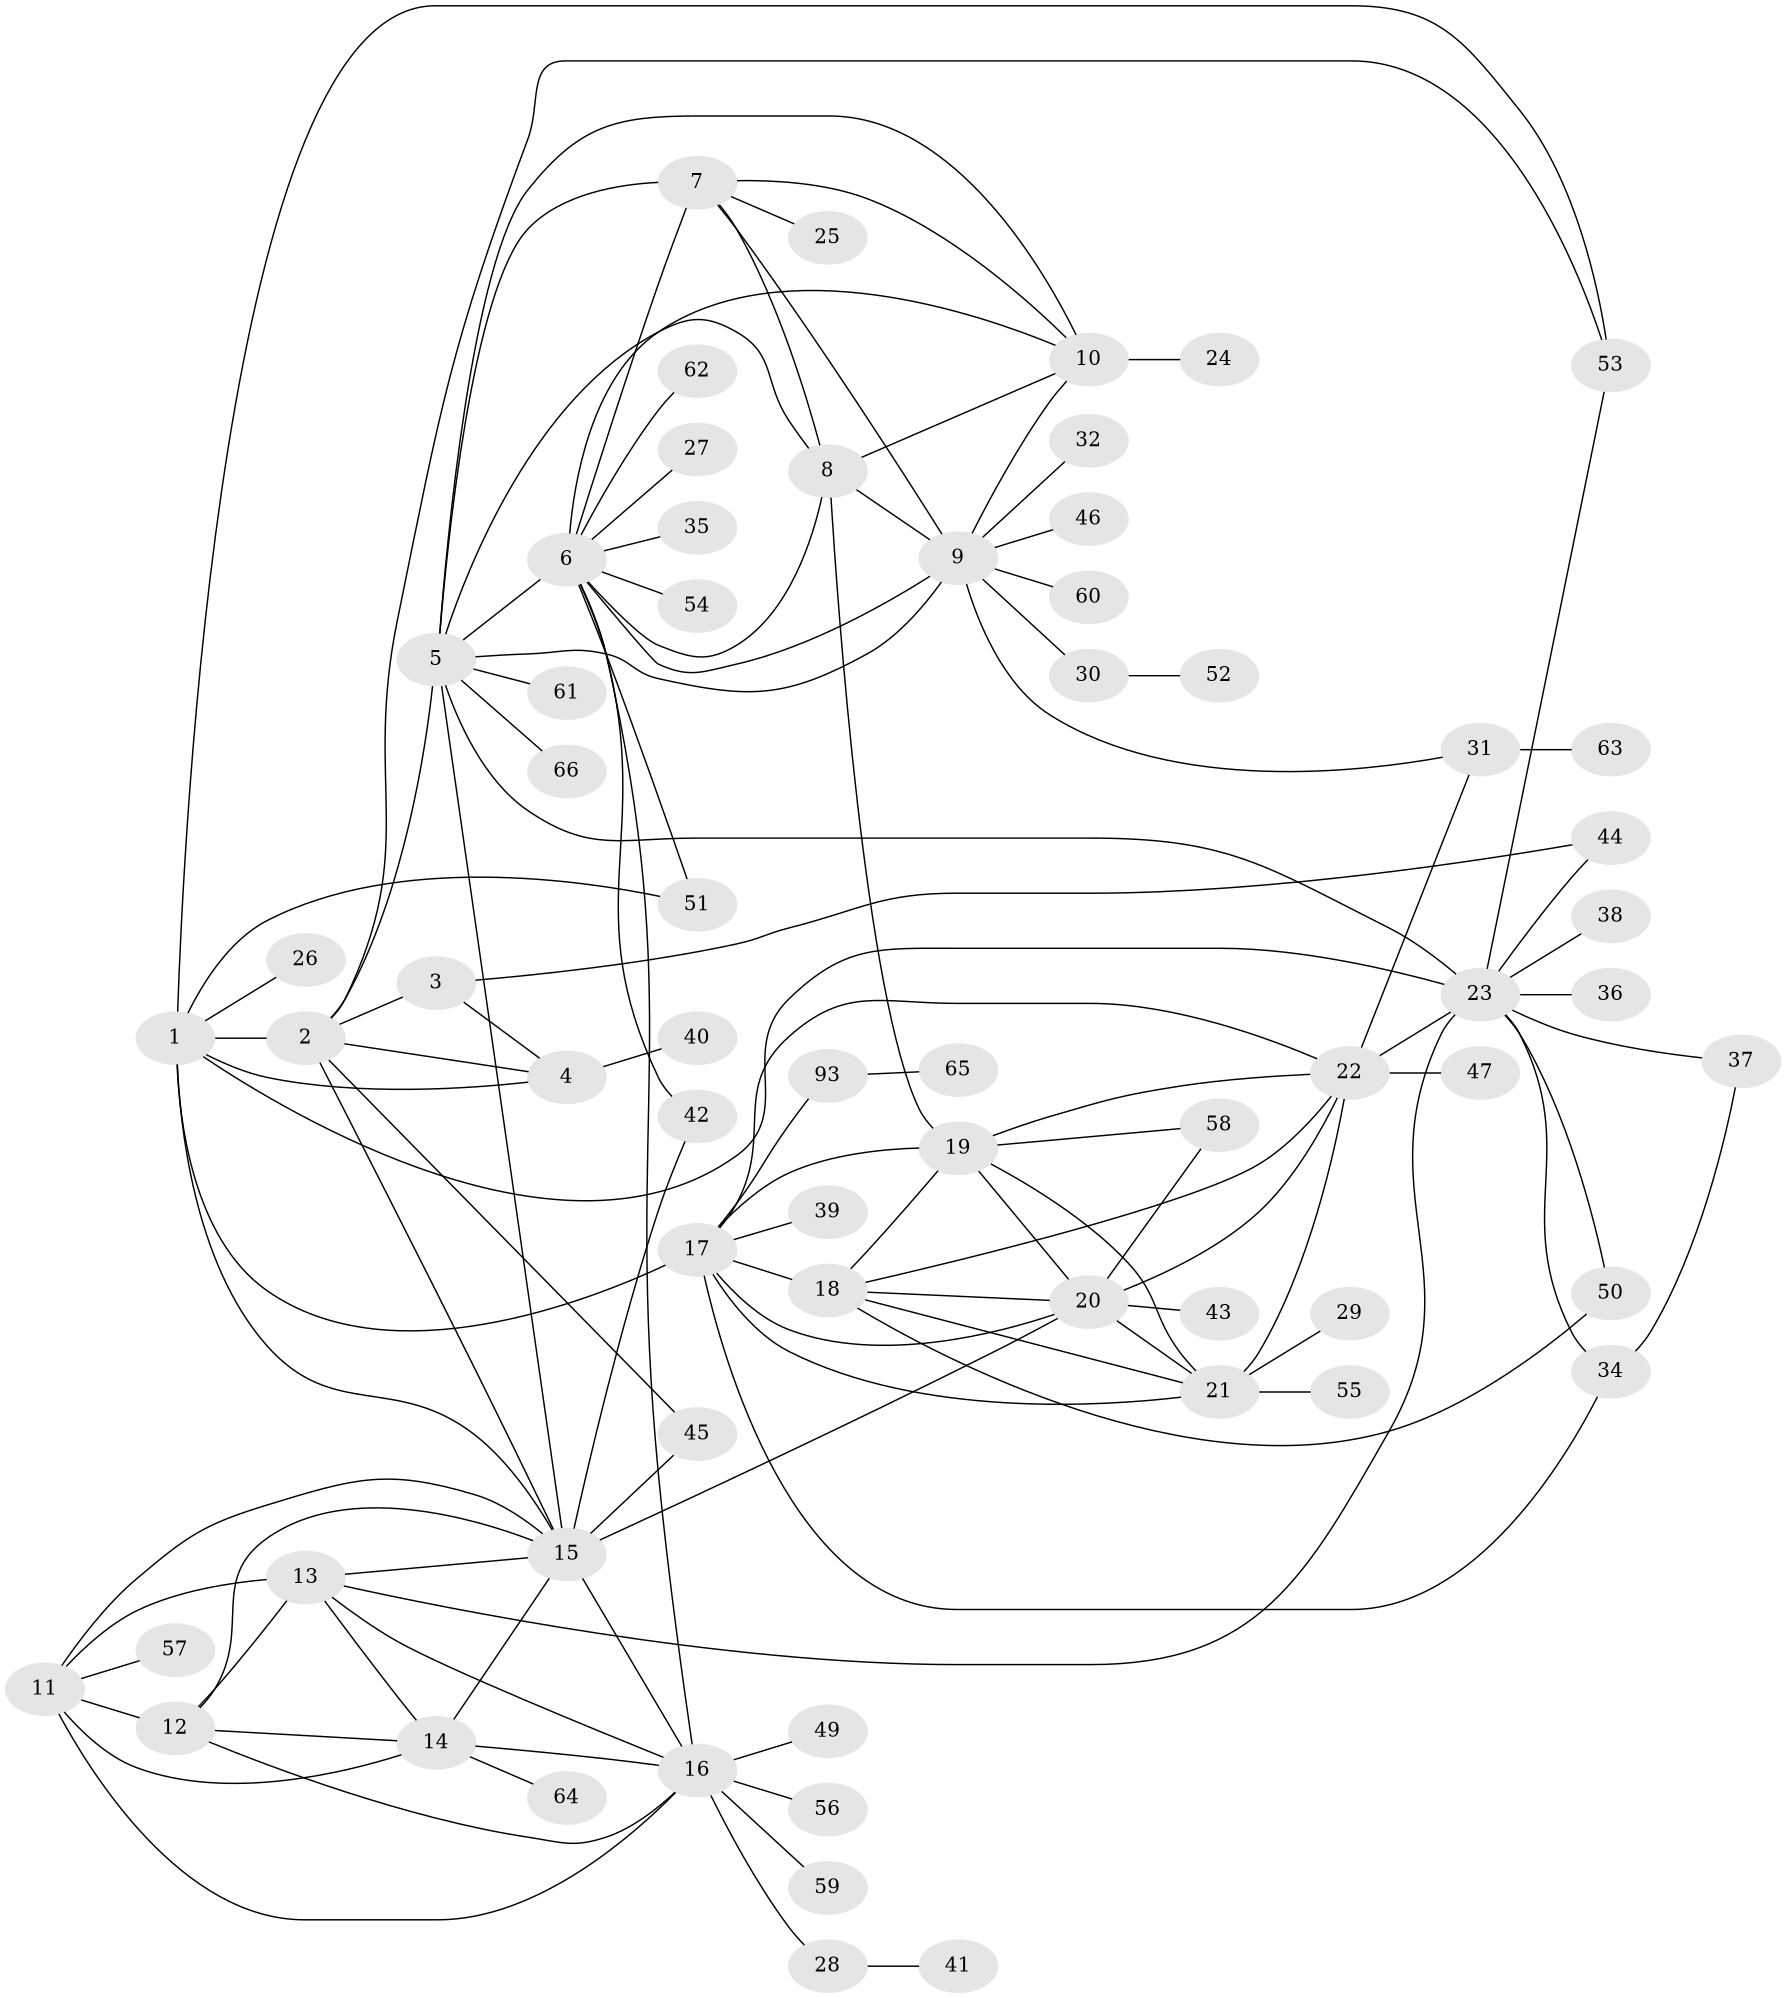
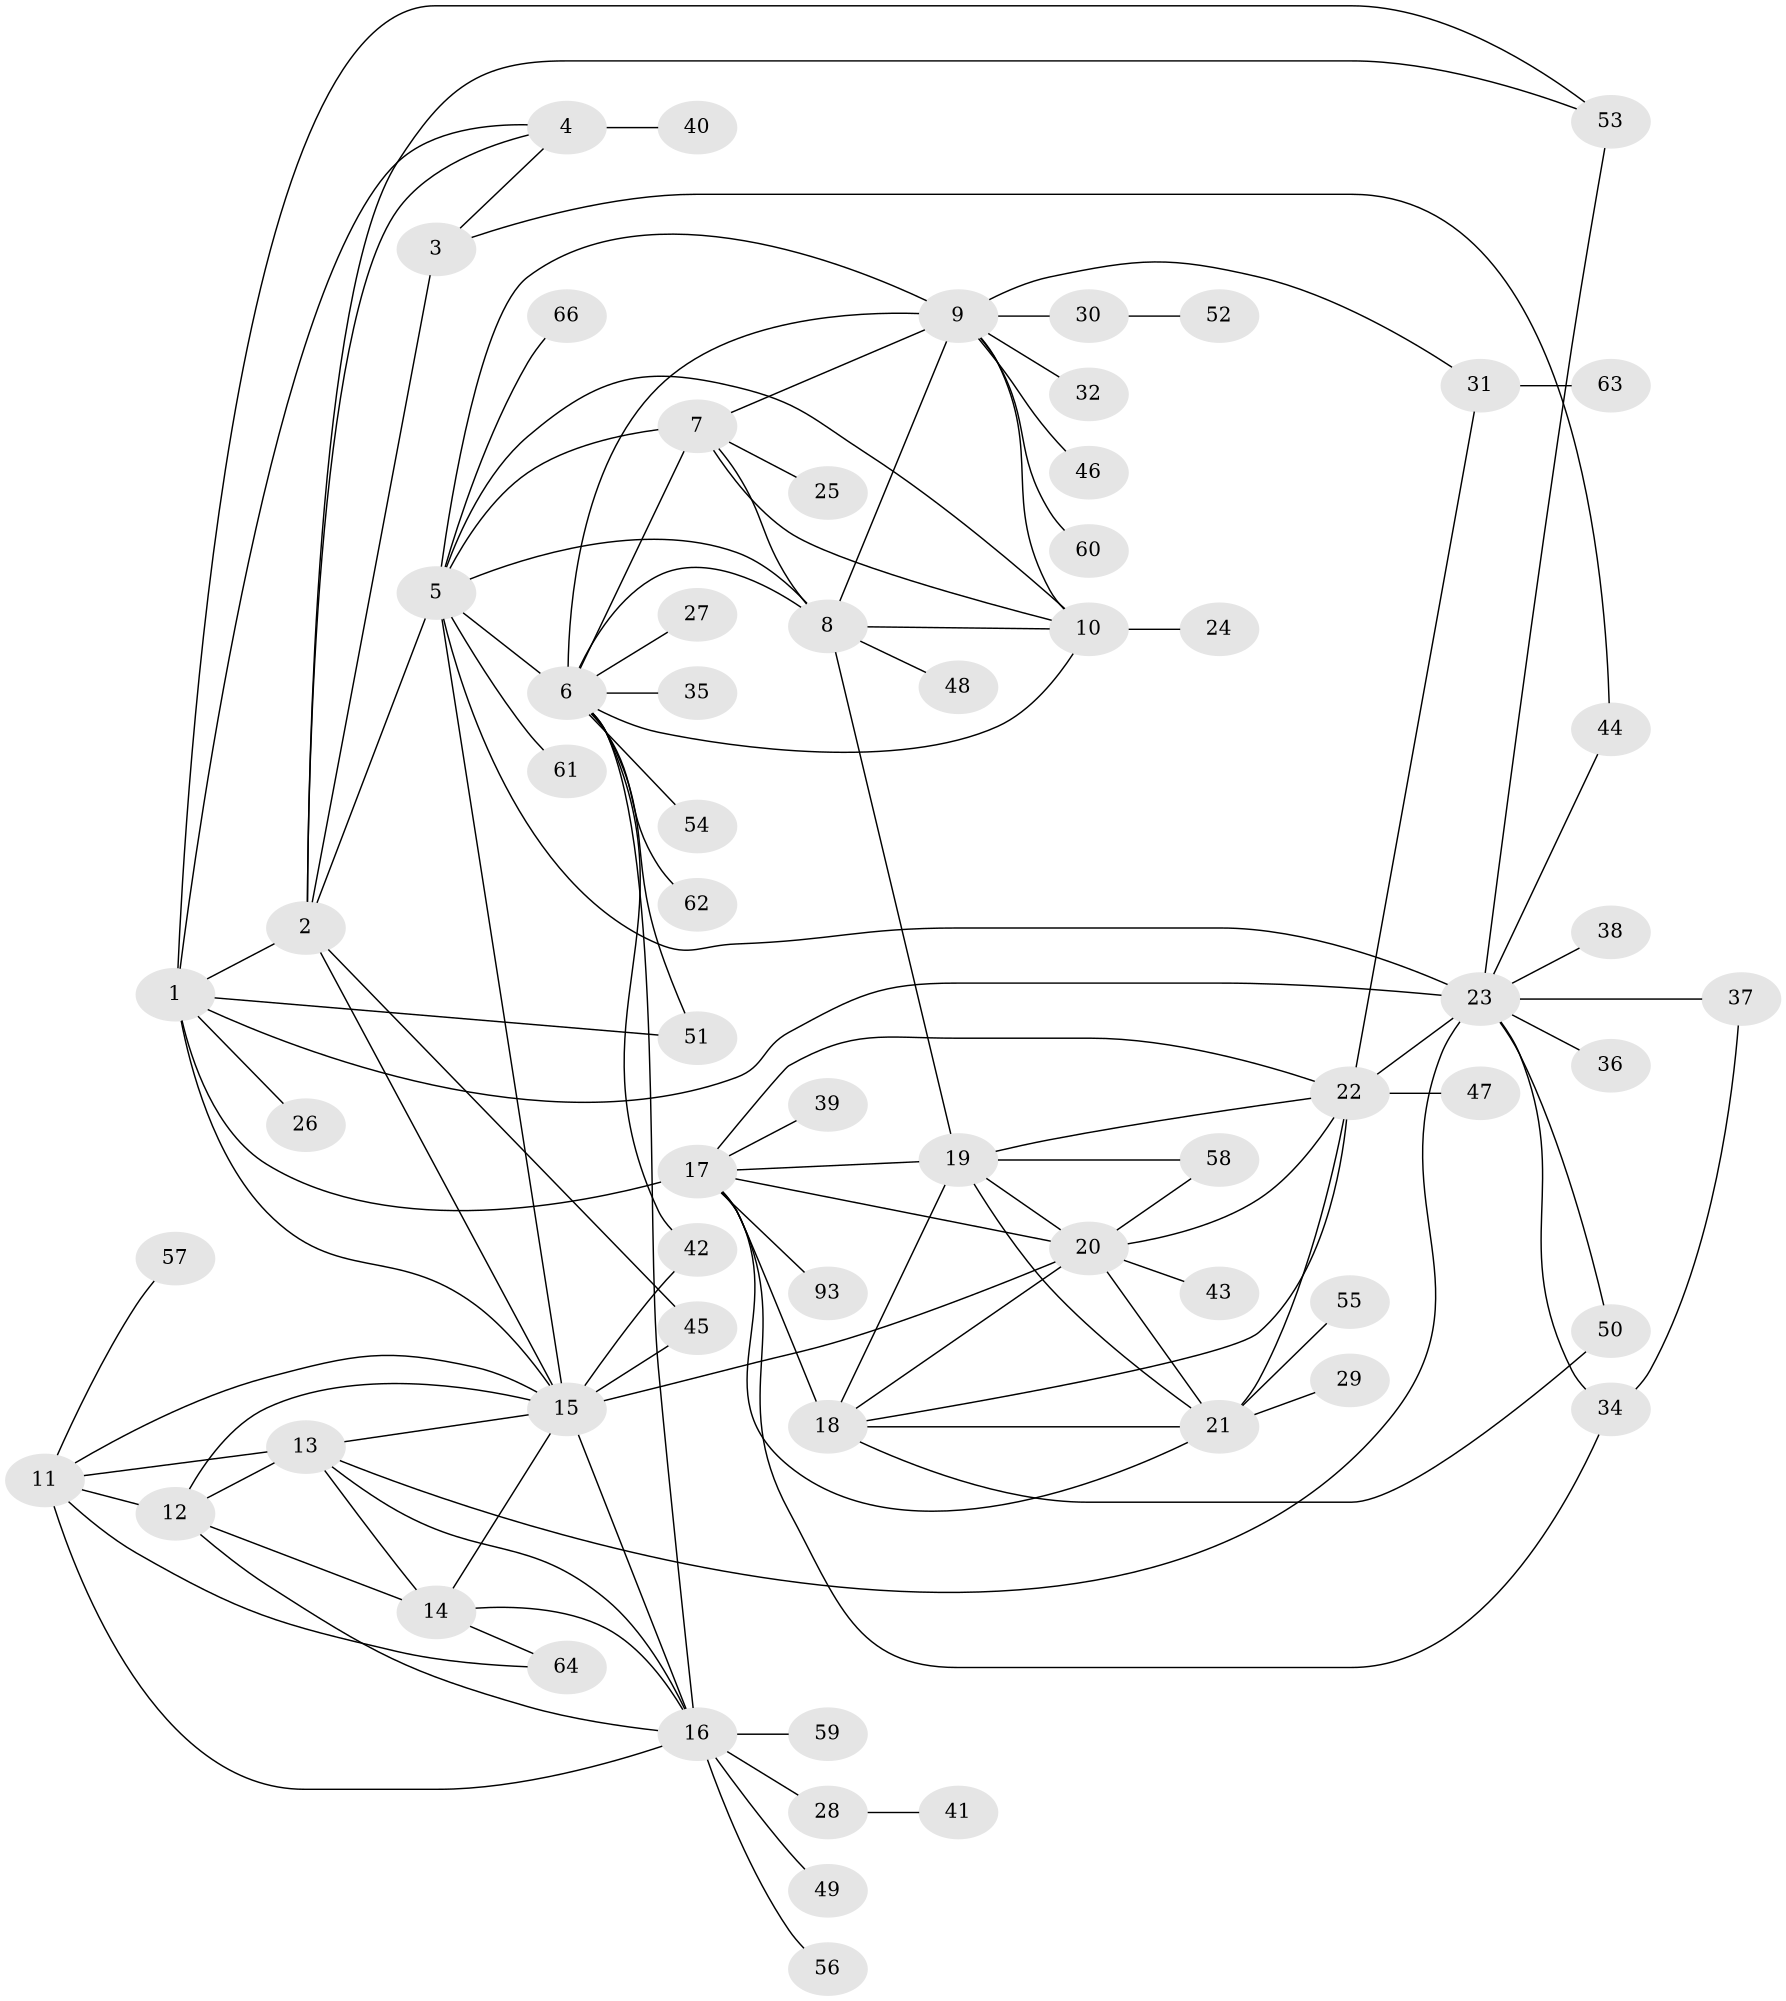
none -> (958, 687)
(958, 1070) -> none
(224, 1783) -> (284, 1622)
